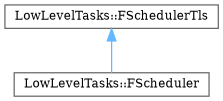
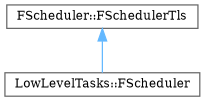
(112, 17) -> (102, 17)
